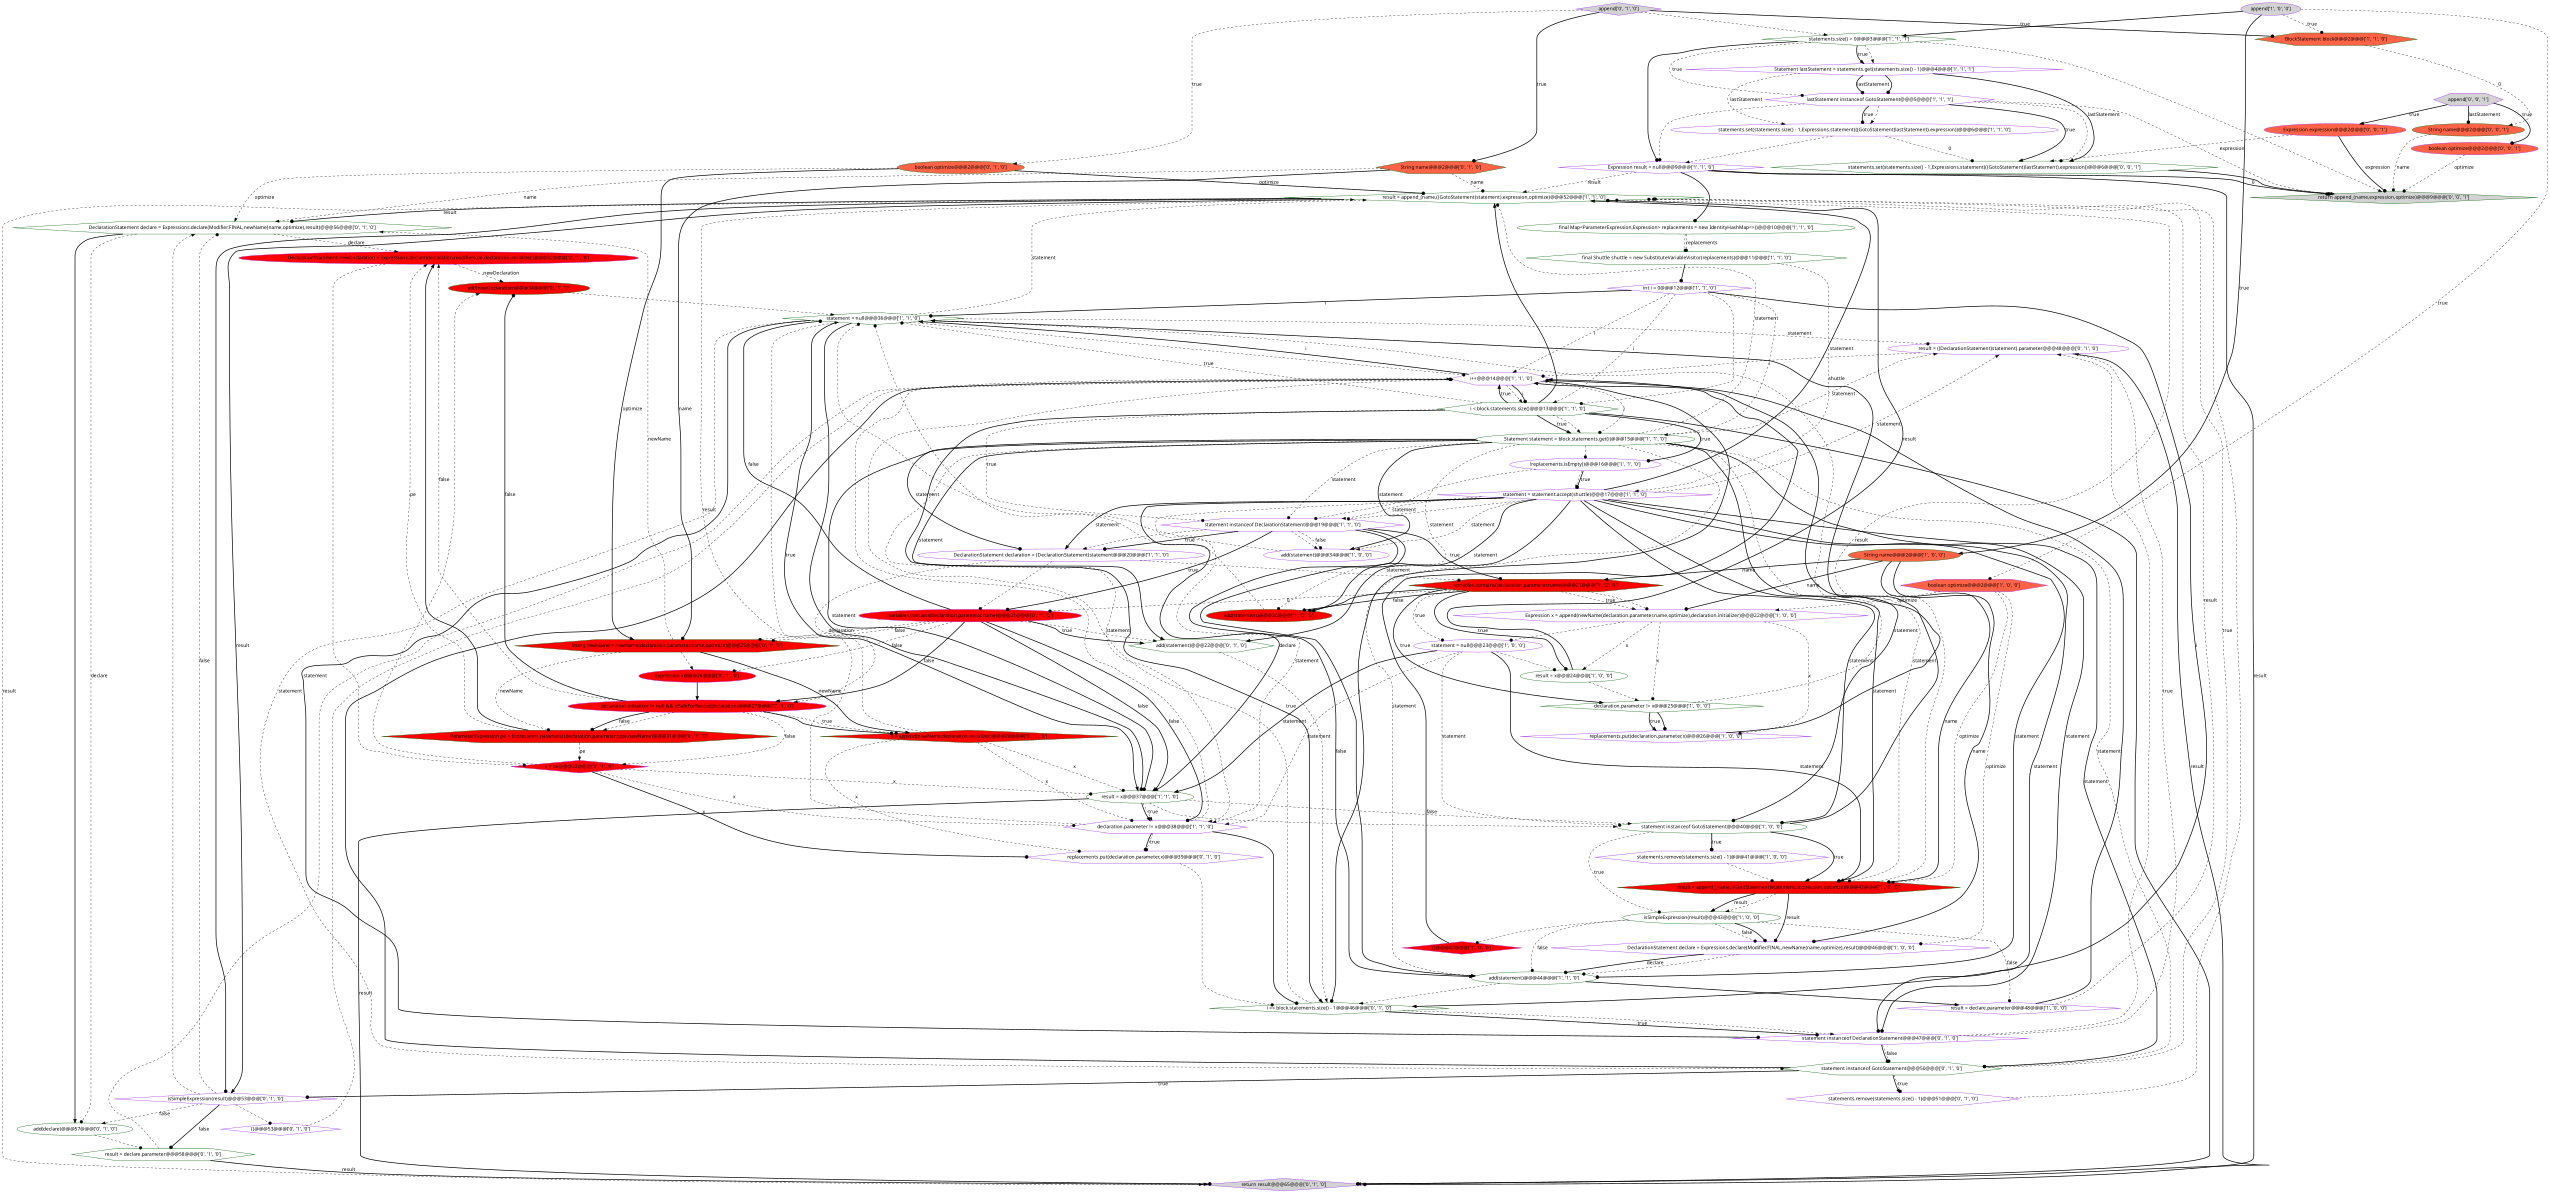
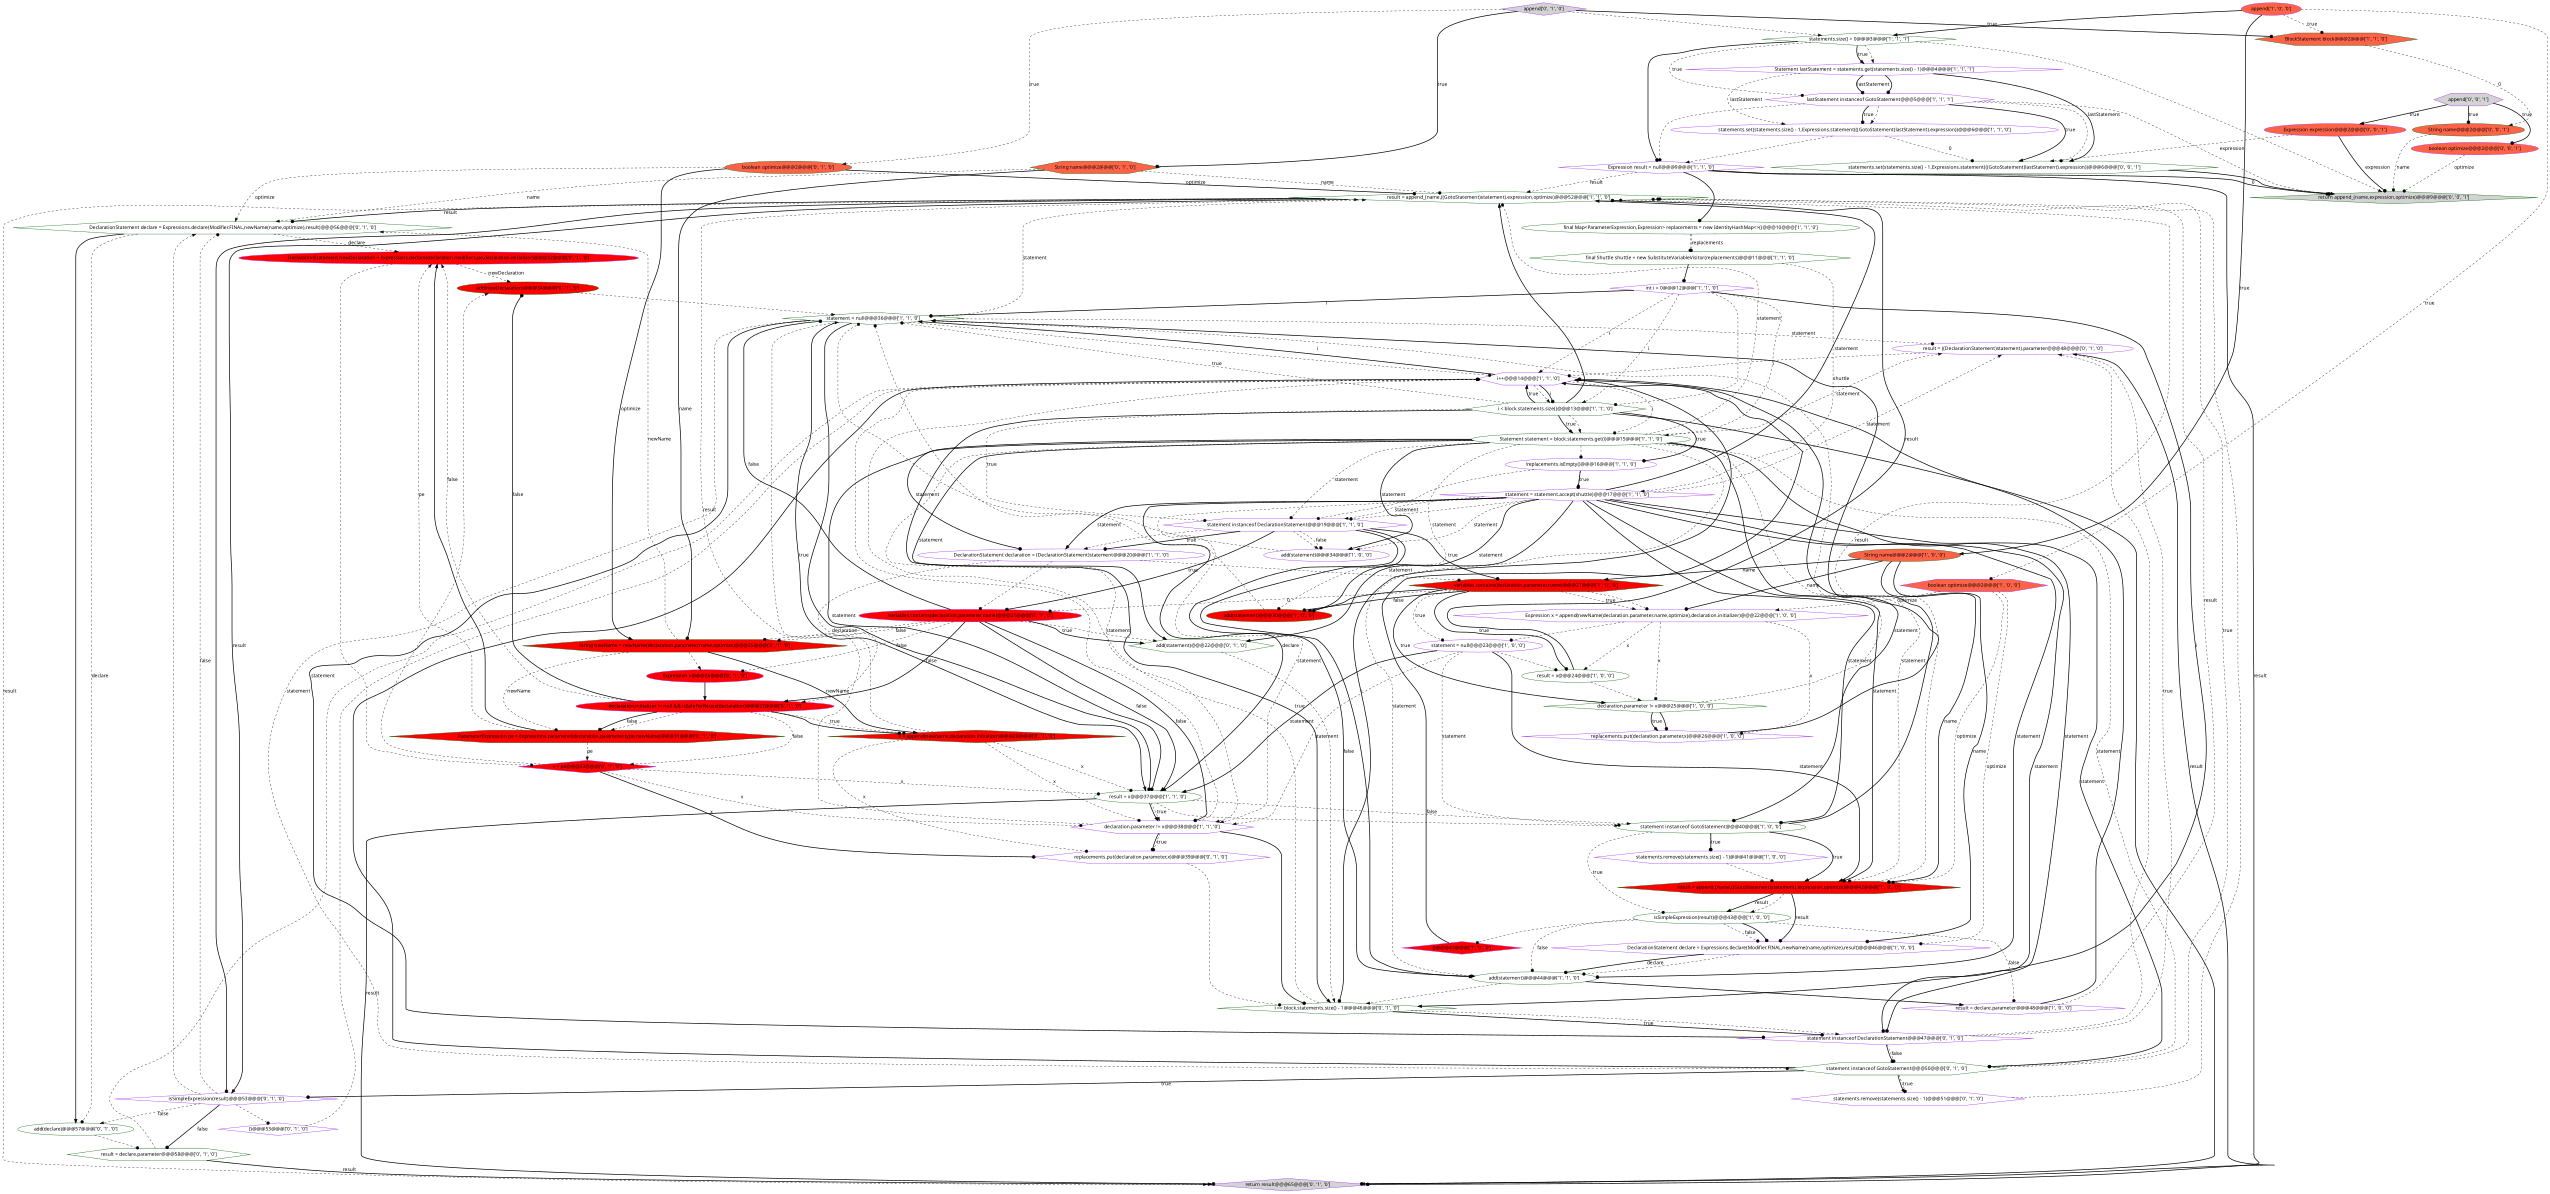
(2271, 9) -> (2271, 9)
(2485, 115) -> (2474, 115)
